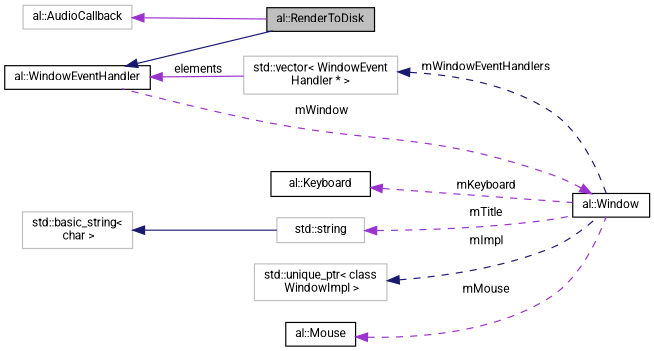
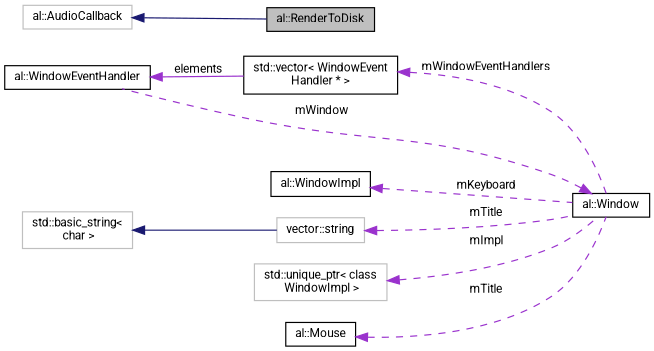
(205, 18) -> (205, 18)
(205, 47) -> none
(321, 75) -> (321, 75)
(530, 100) -> (530, 100)
(321, 184) -> (321, 184)
(321, 230) -> (321, 230)
(504, 263) -> (504, 263)
(485, 290) -> (485, 290)
